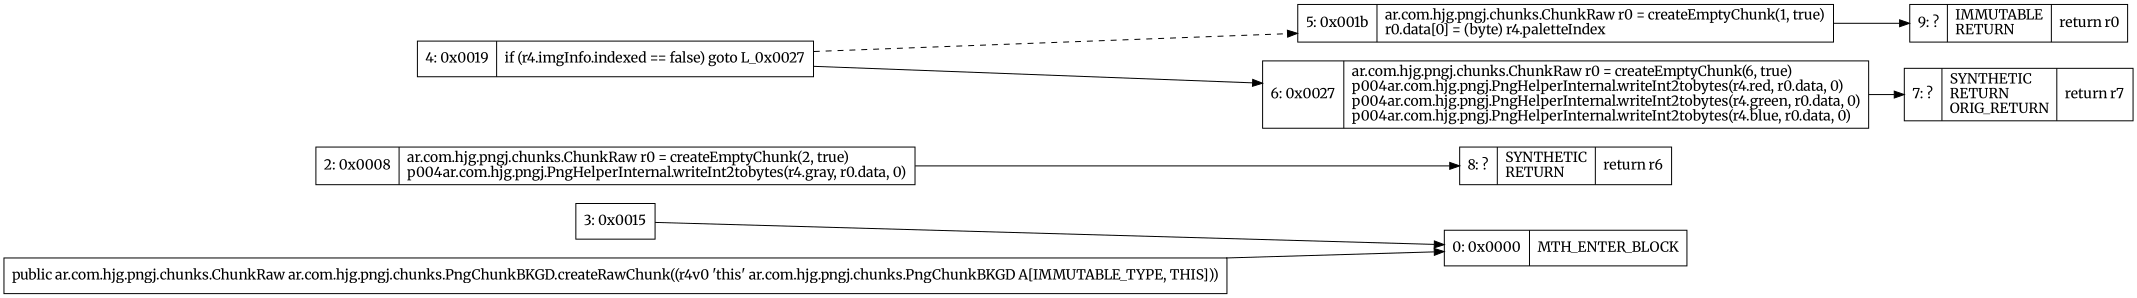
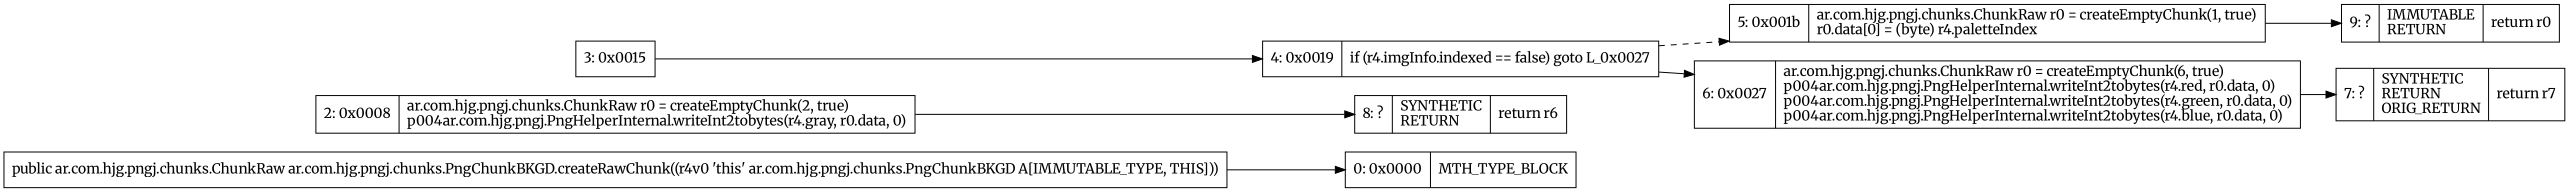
(1045, 233) -> (954, 59)
(1608, 248) -> (1503, 169)
